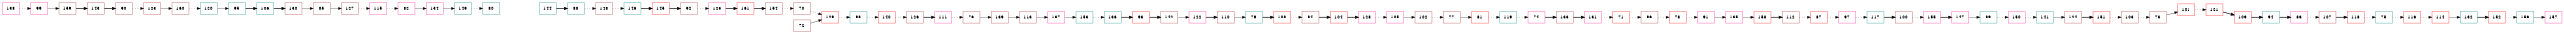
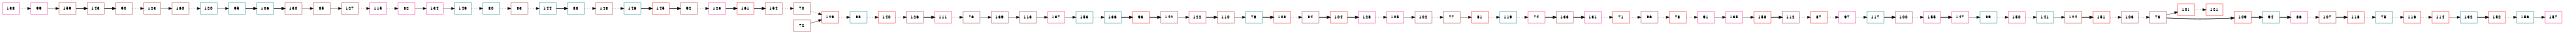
none -> (519, 8)
(2227, 13) -> (2199, 19)
